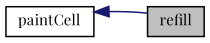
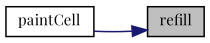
(128, 12) -> (113, 32)
